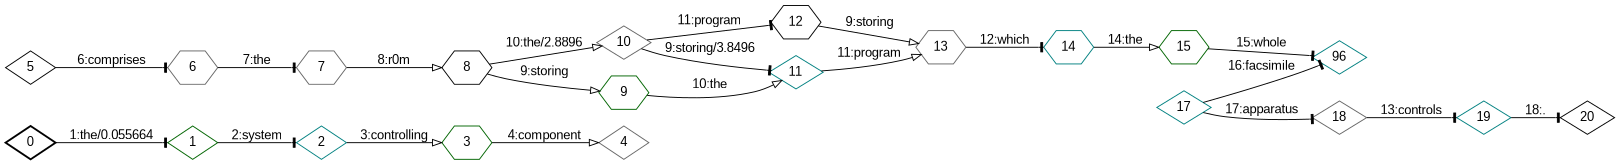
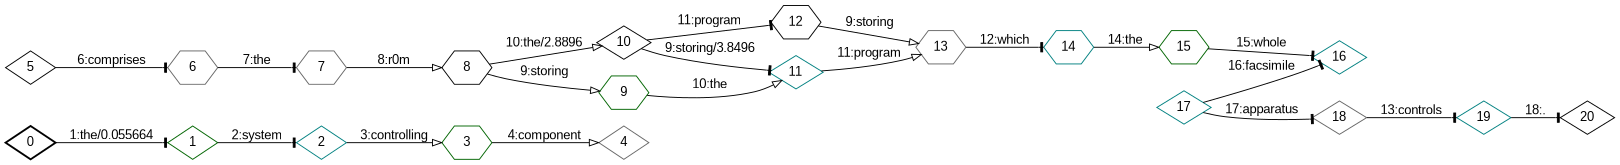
(624, 43) -> (624, 43)
(1339, 57) -> (1339, 57)
